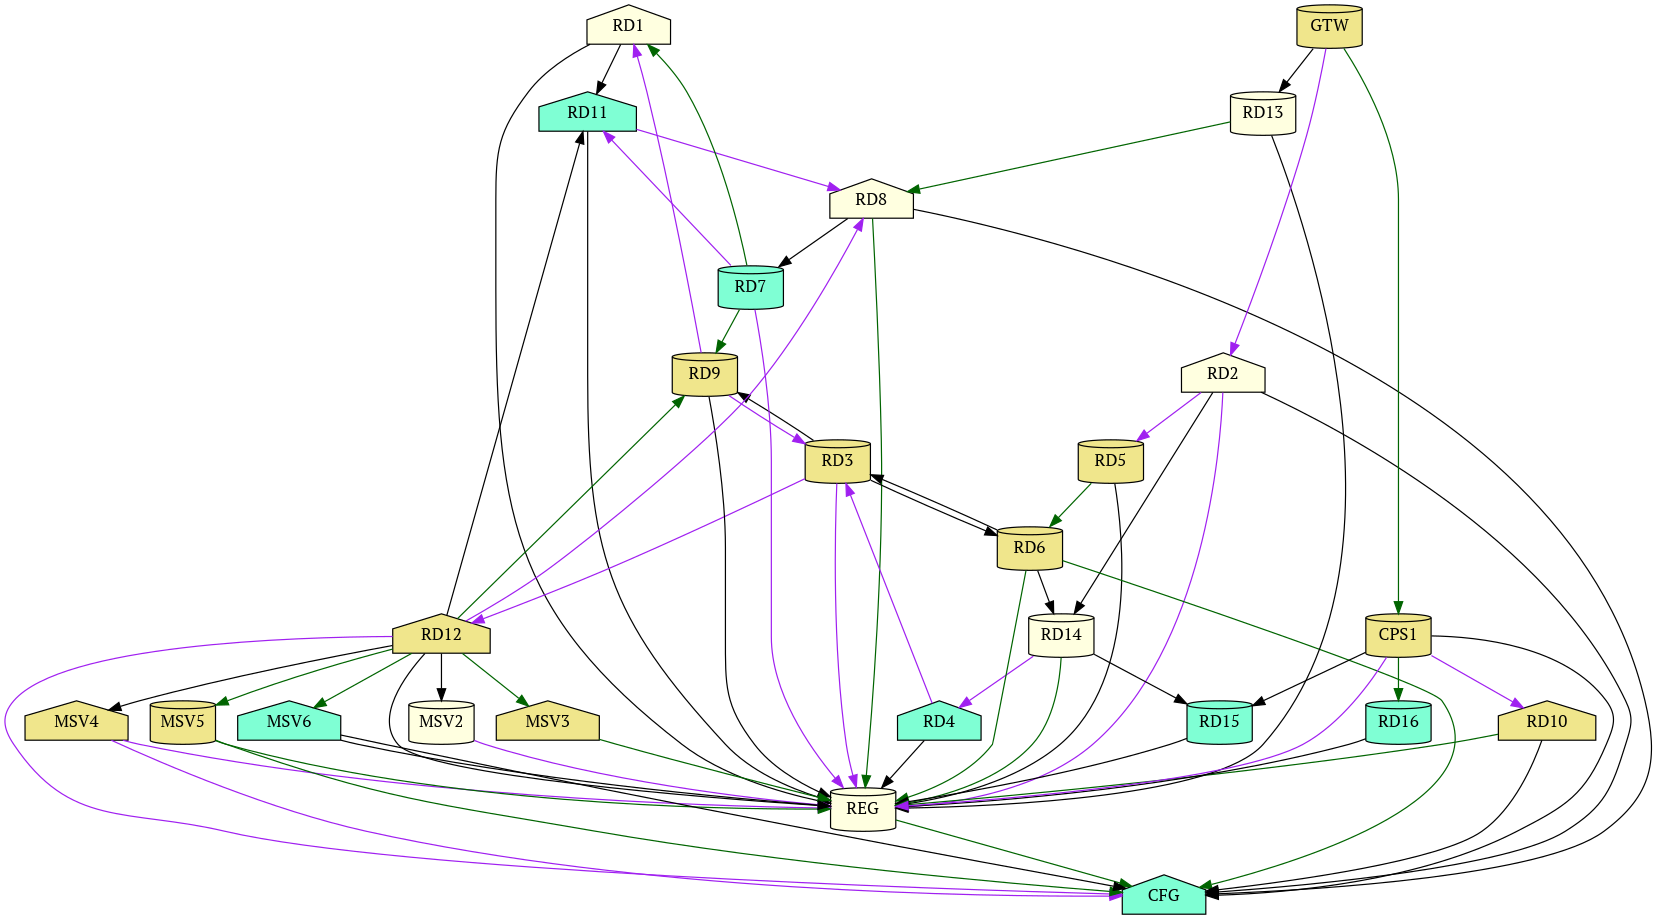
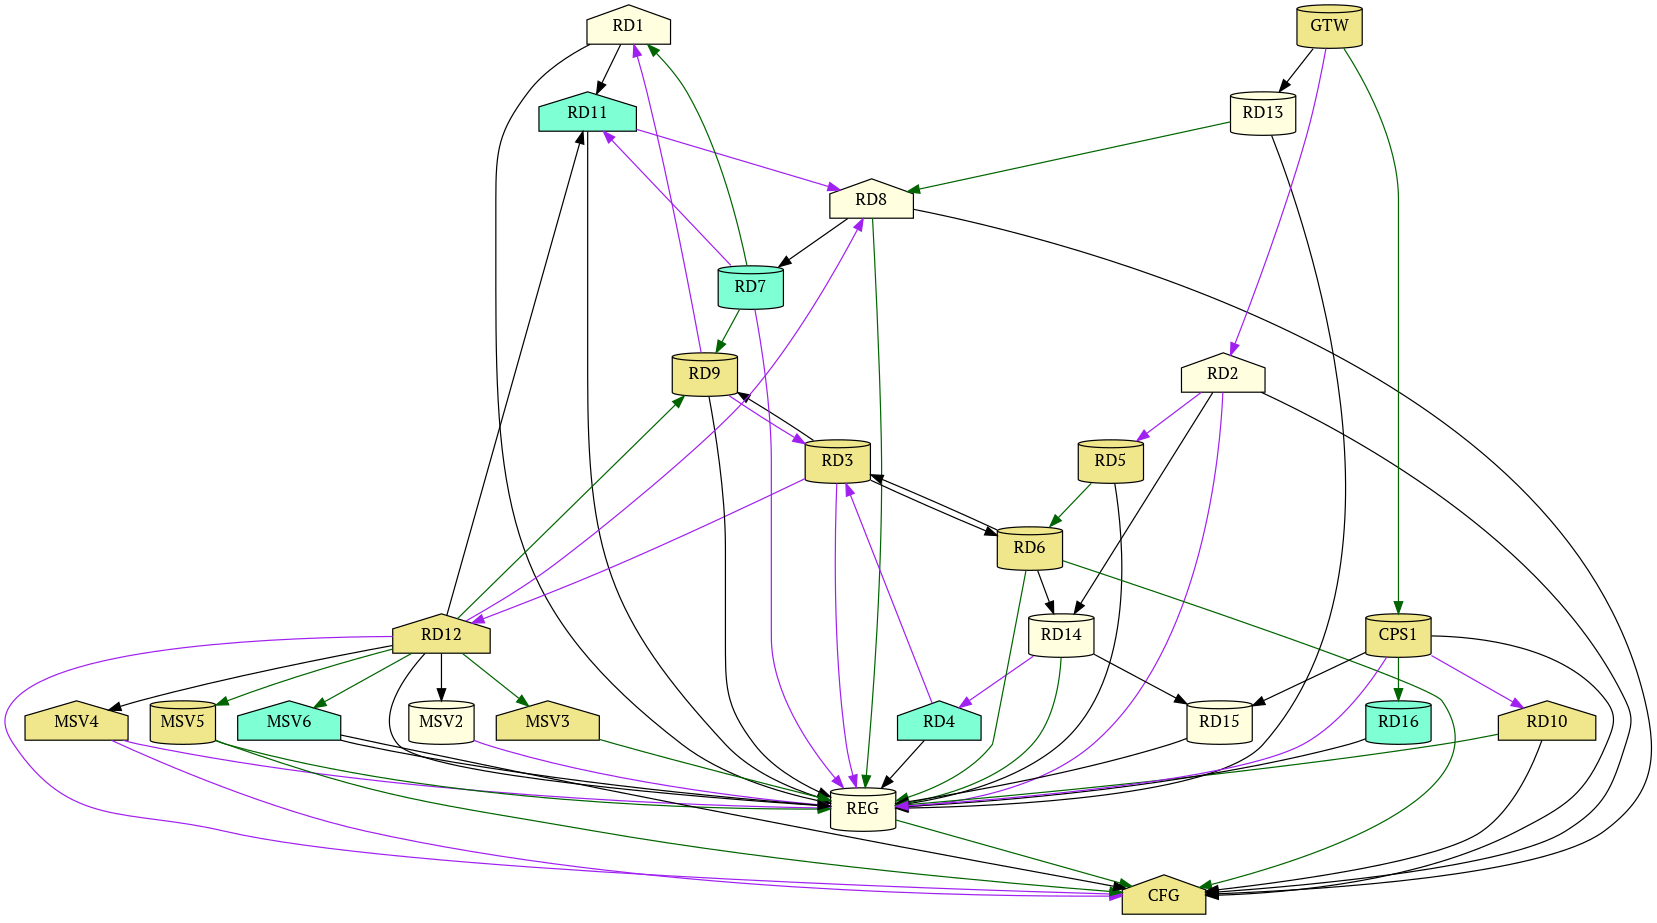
(1220, 723) -> (1220, 723)
(1164, 897) -> (1164, 897)
